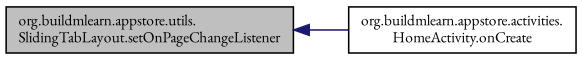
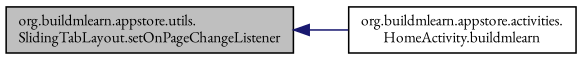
(462, 30) -> (462, 30)
